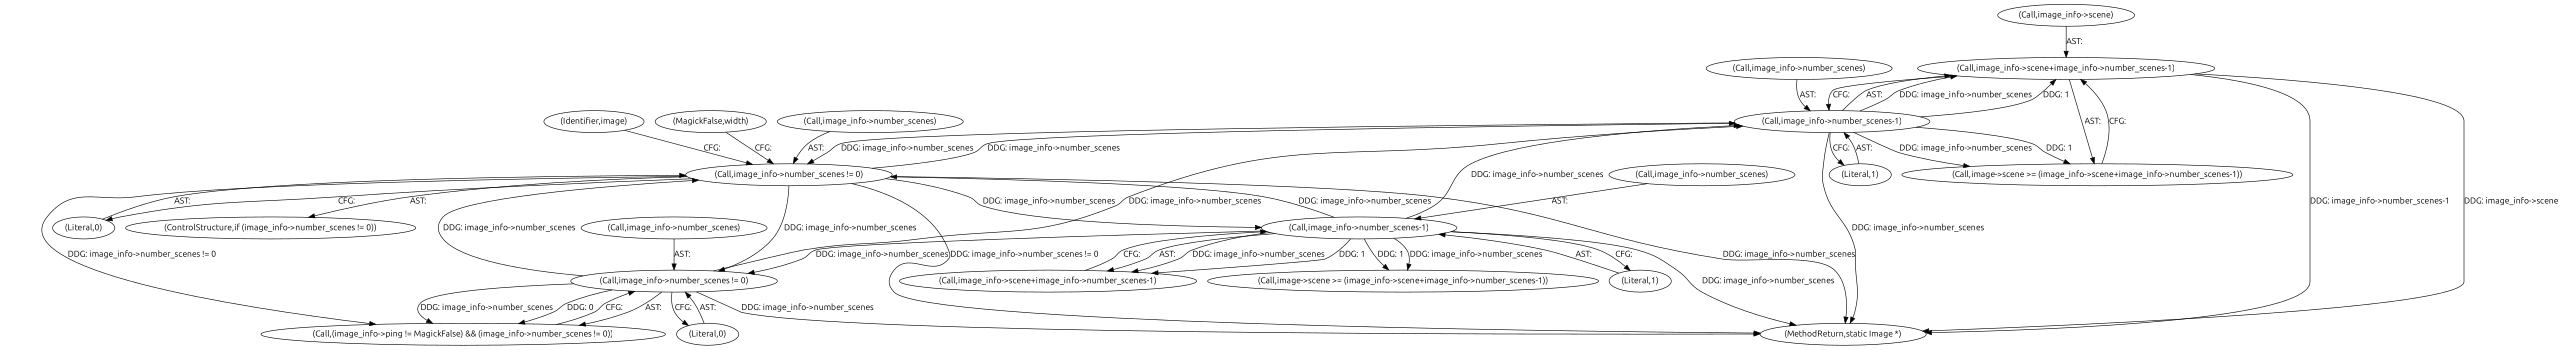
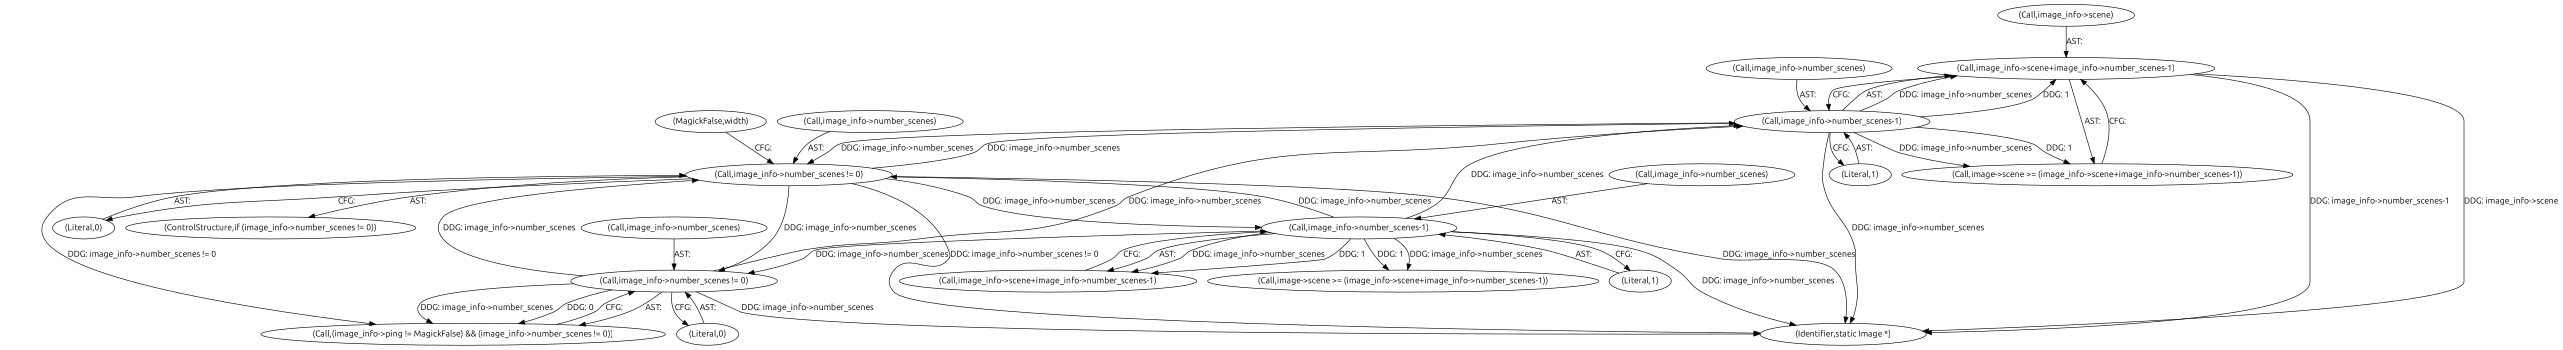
(594, 122) -> none
(1843, 334) -> (1843, 334)
